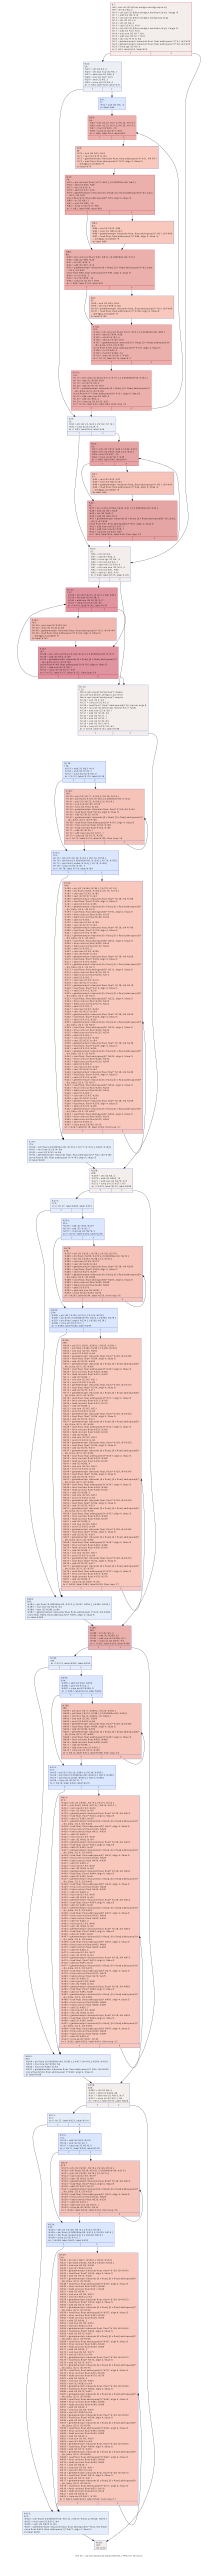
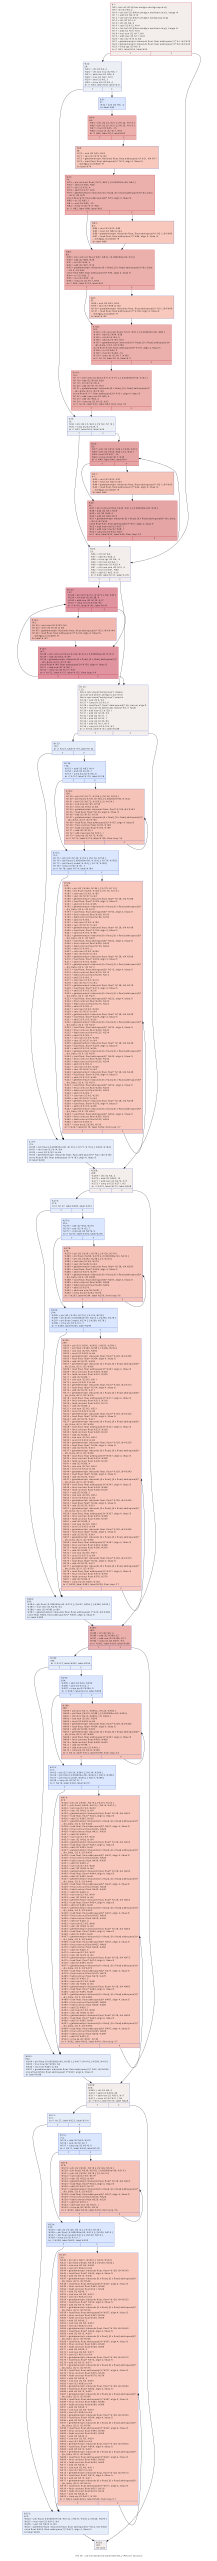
(179, 271) -> none
none -> (74, 748)
